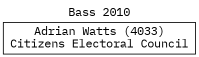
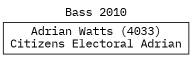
(99, 38) -> (96, 38)
